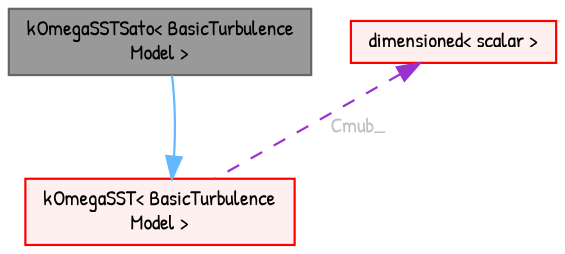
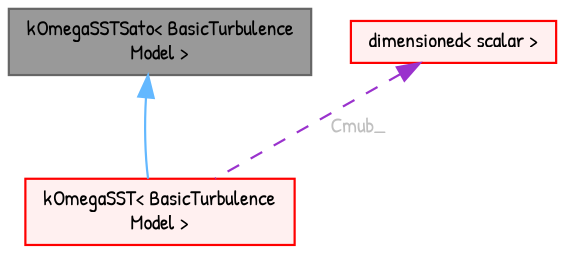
(175, 116) -> (145, 138)
